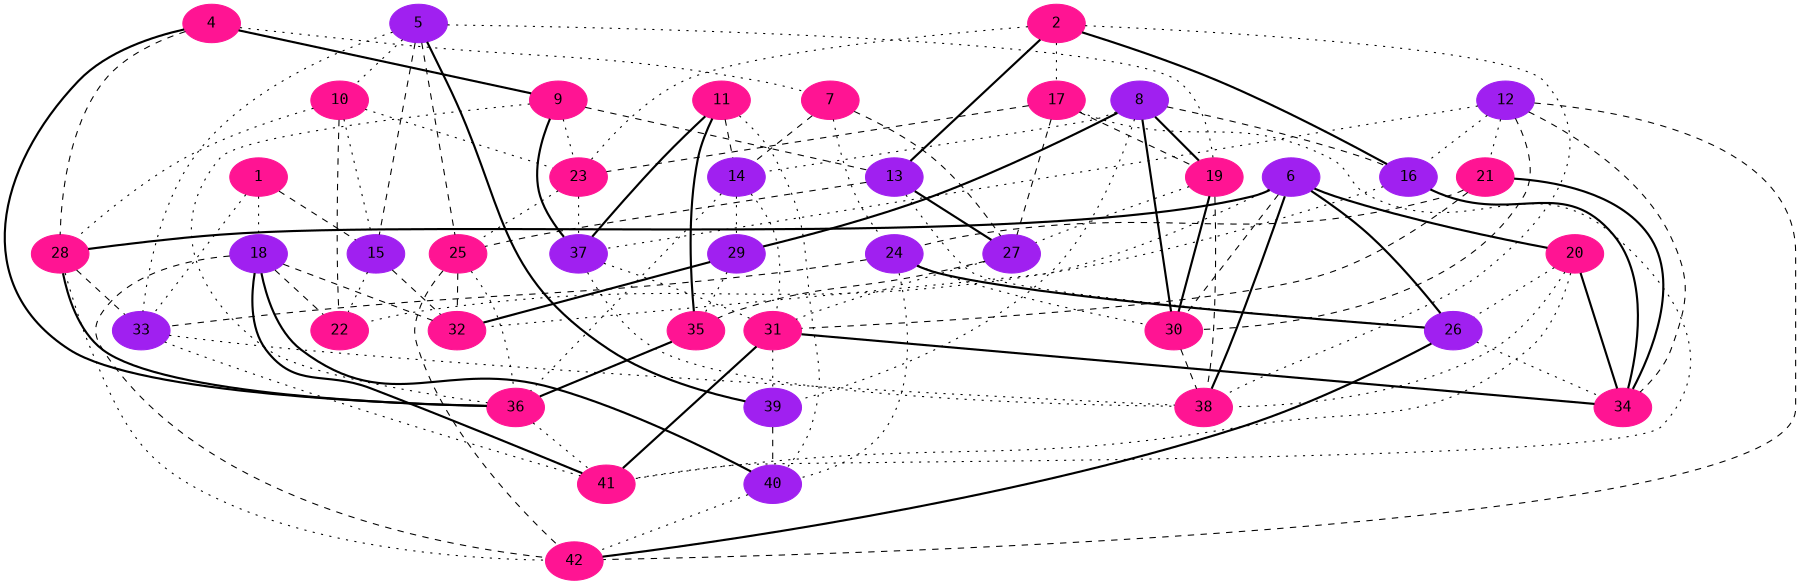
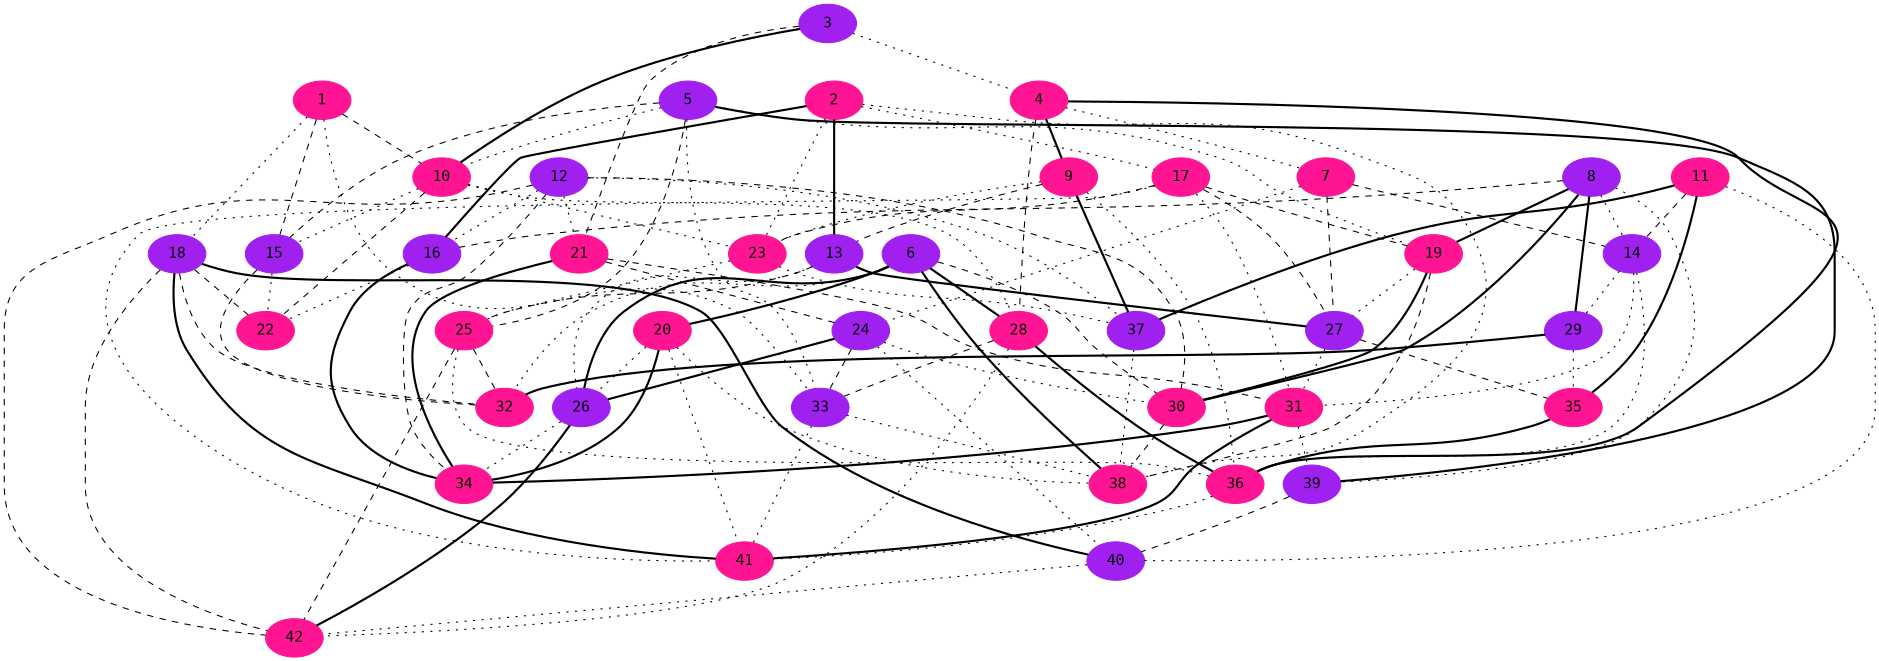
none -> (828, 23)
none -> (382, 139)
(678, 289) -> (1255, 291)
